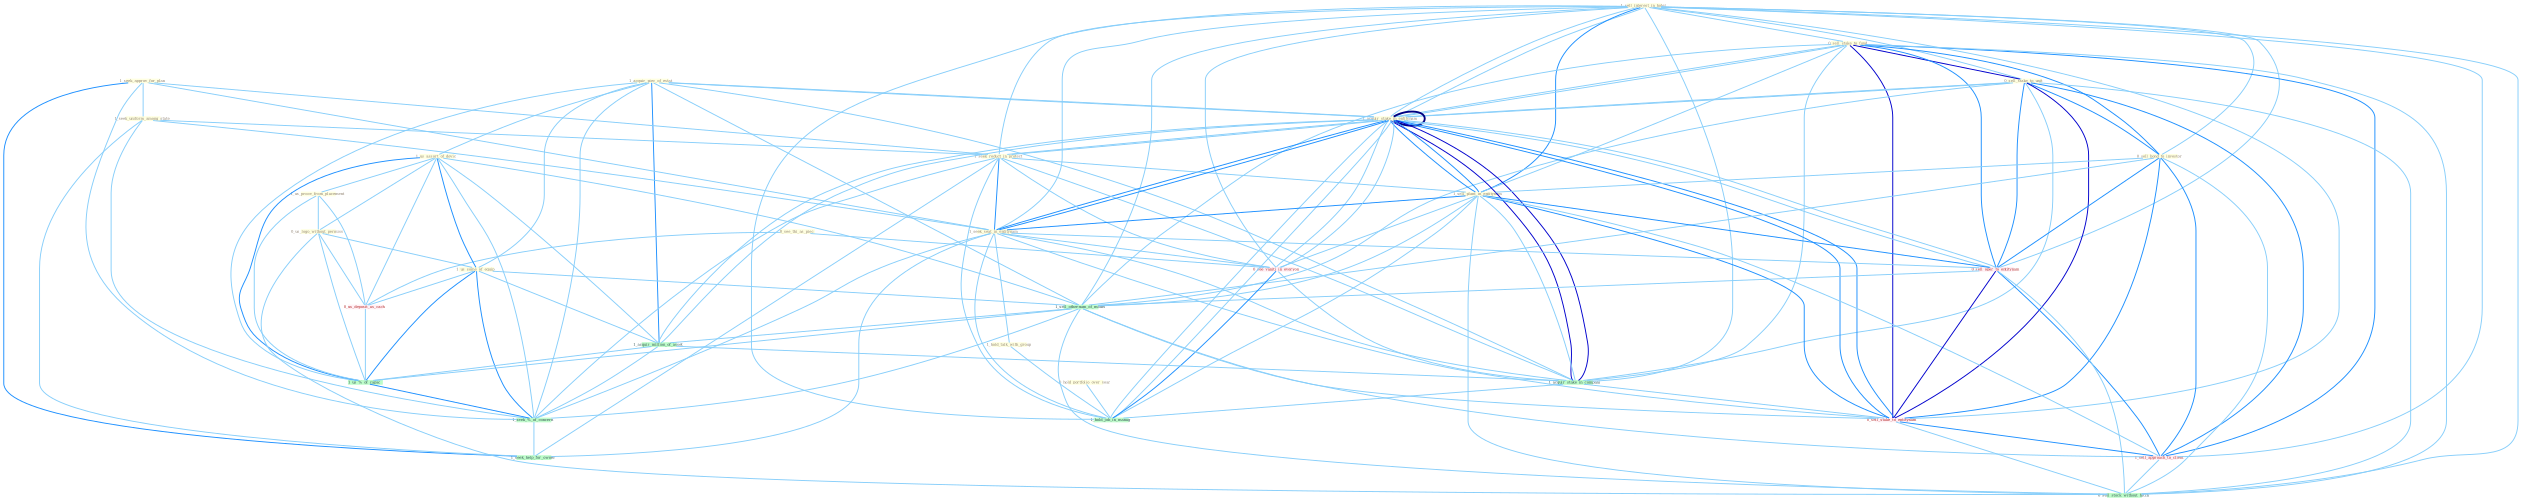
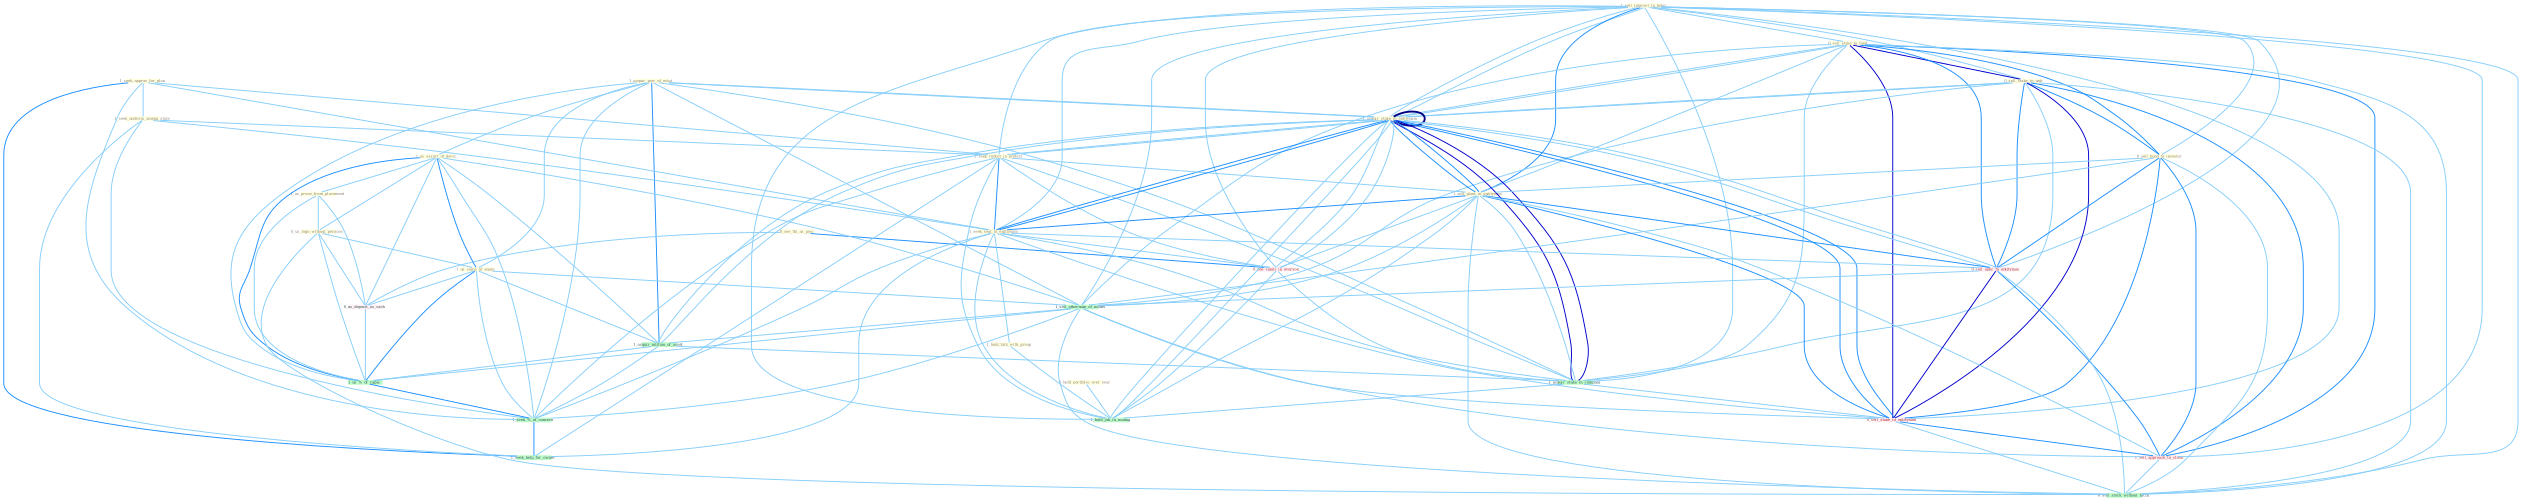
(1015, 249) -> (1015, 249)
(365, 307) -> (365, 307)
(1202, 345) -> (1202, 345)
(490, 351) -> (490, 351)
(534, 439) -> (534, 439)
